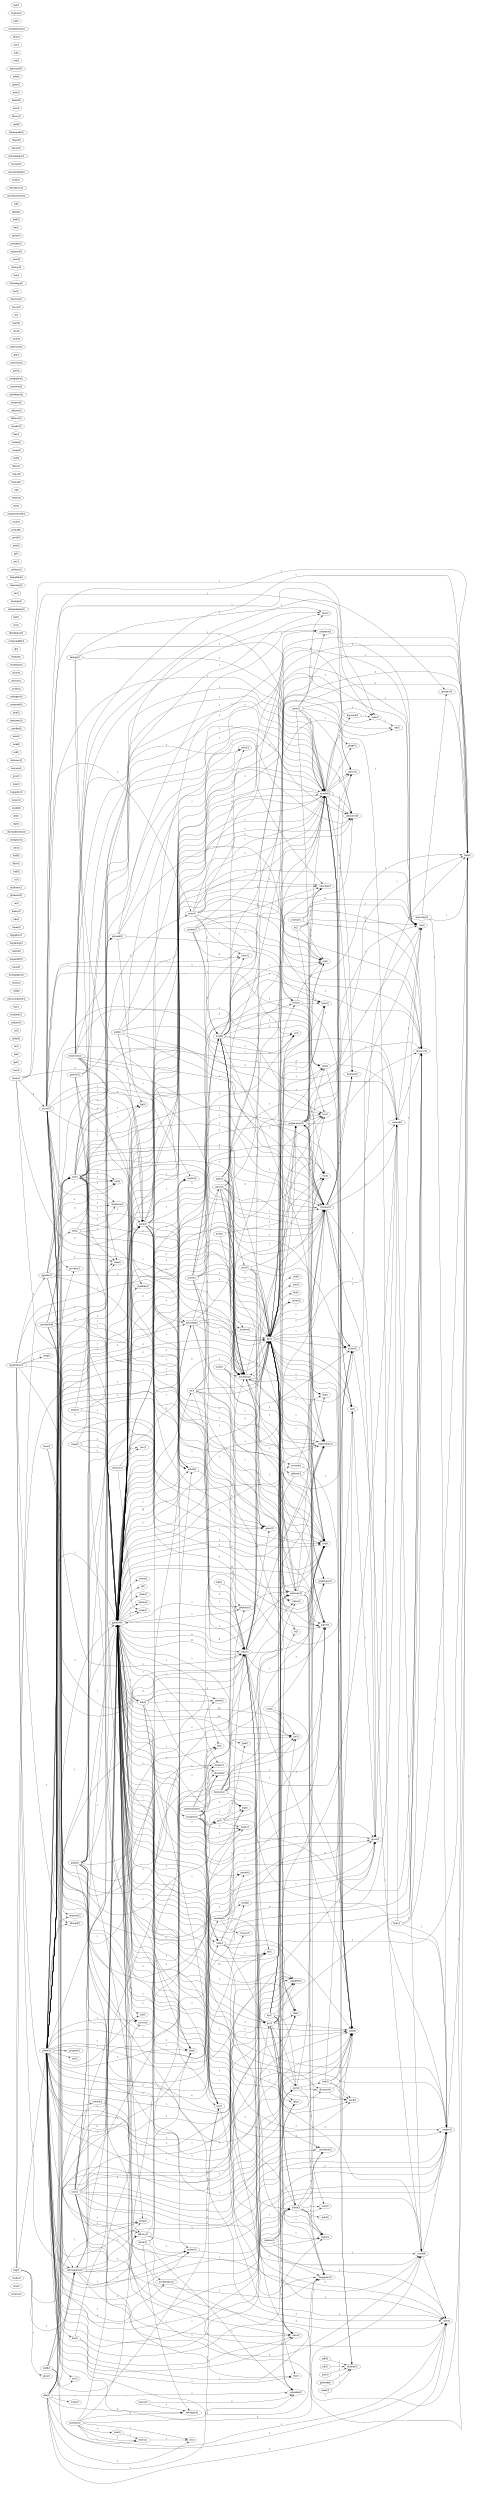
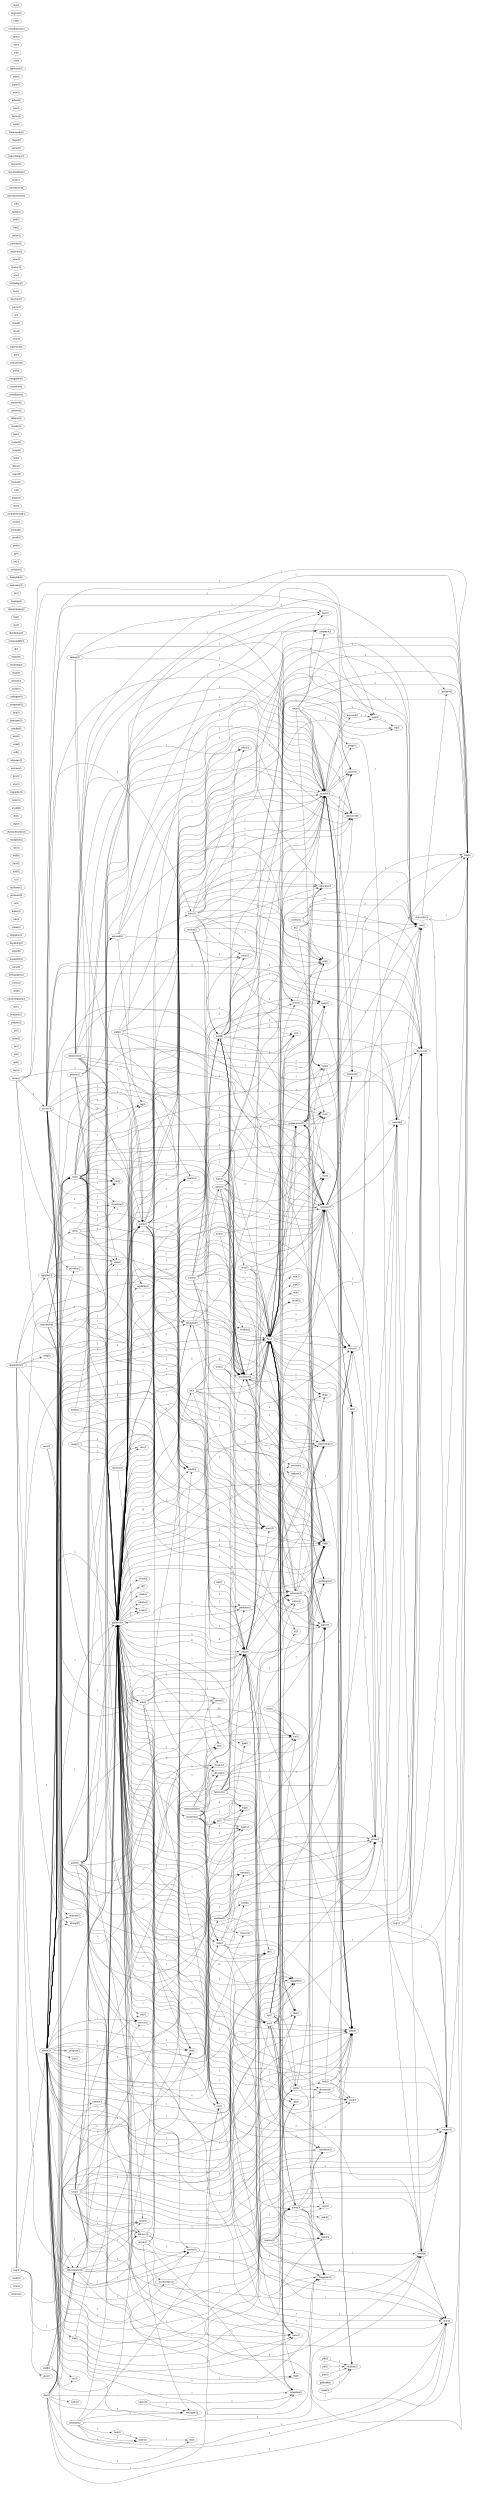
(135, 2430) -> none
